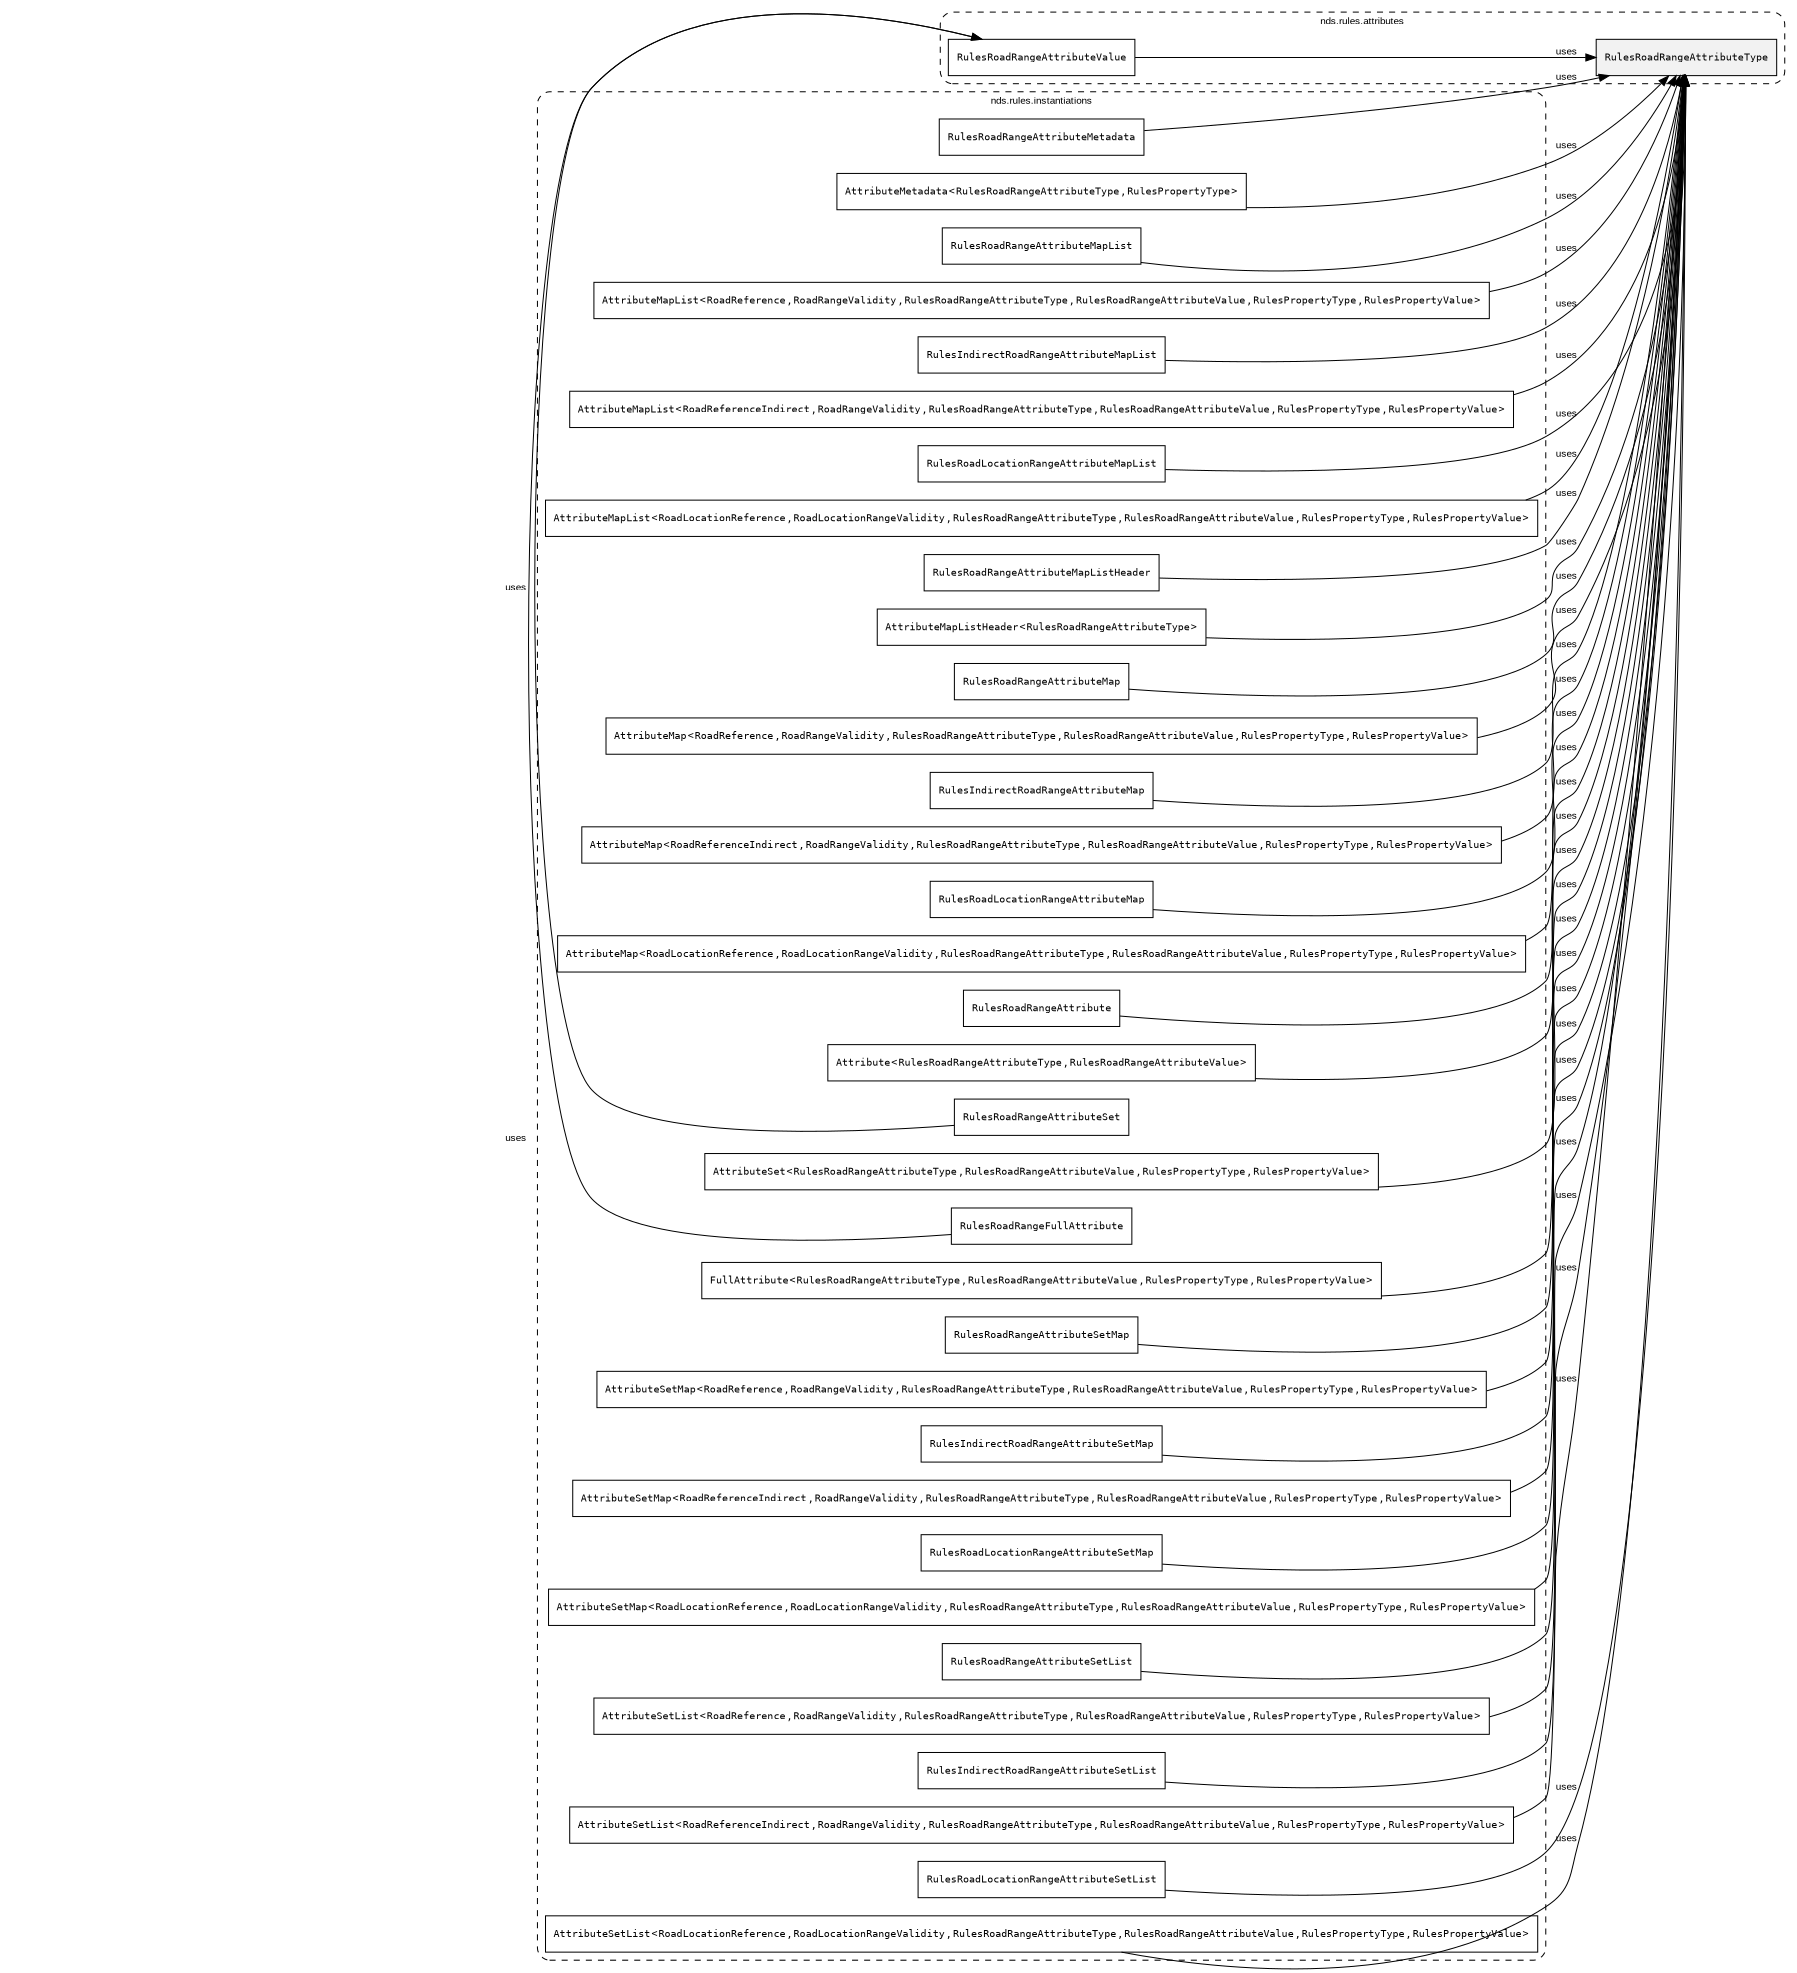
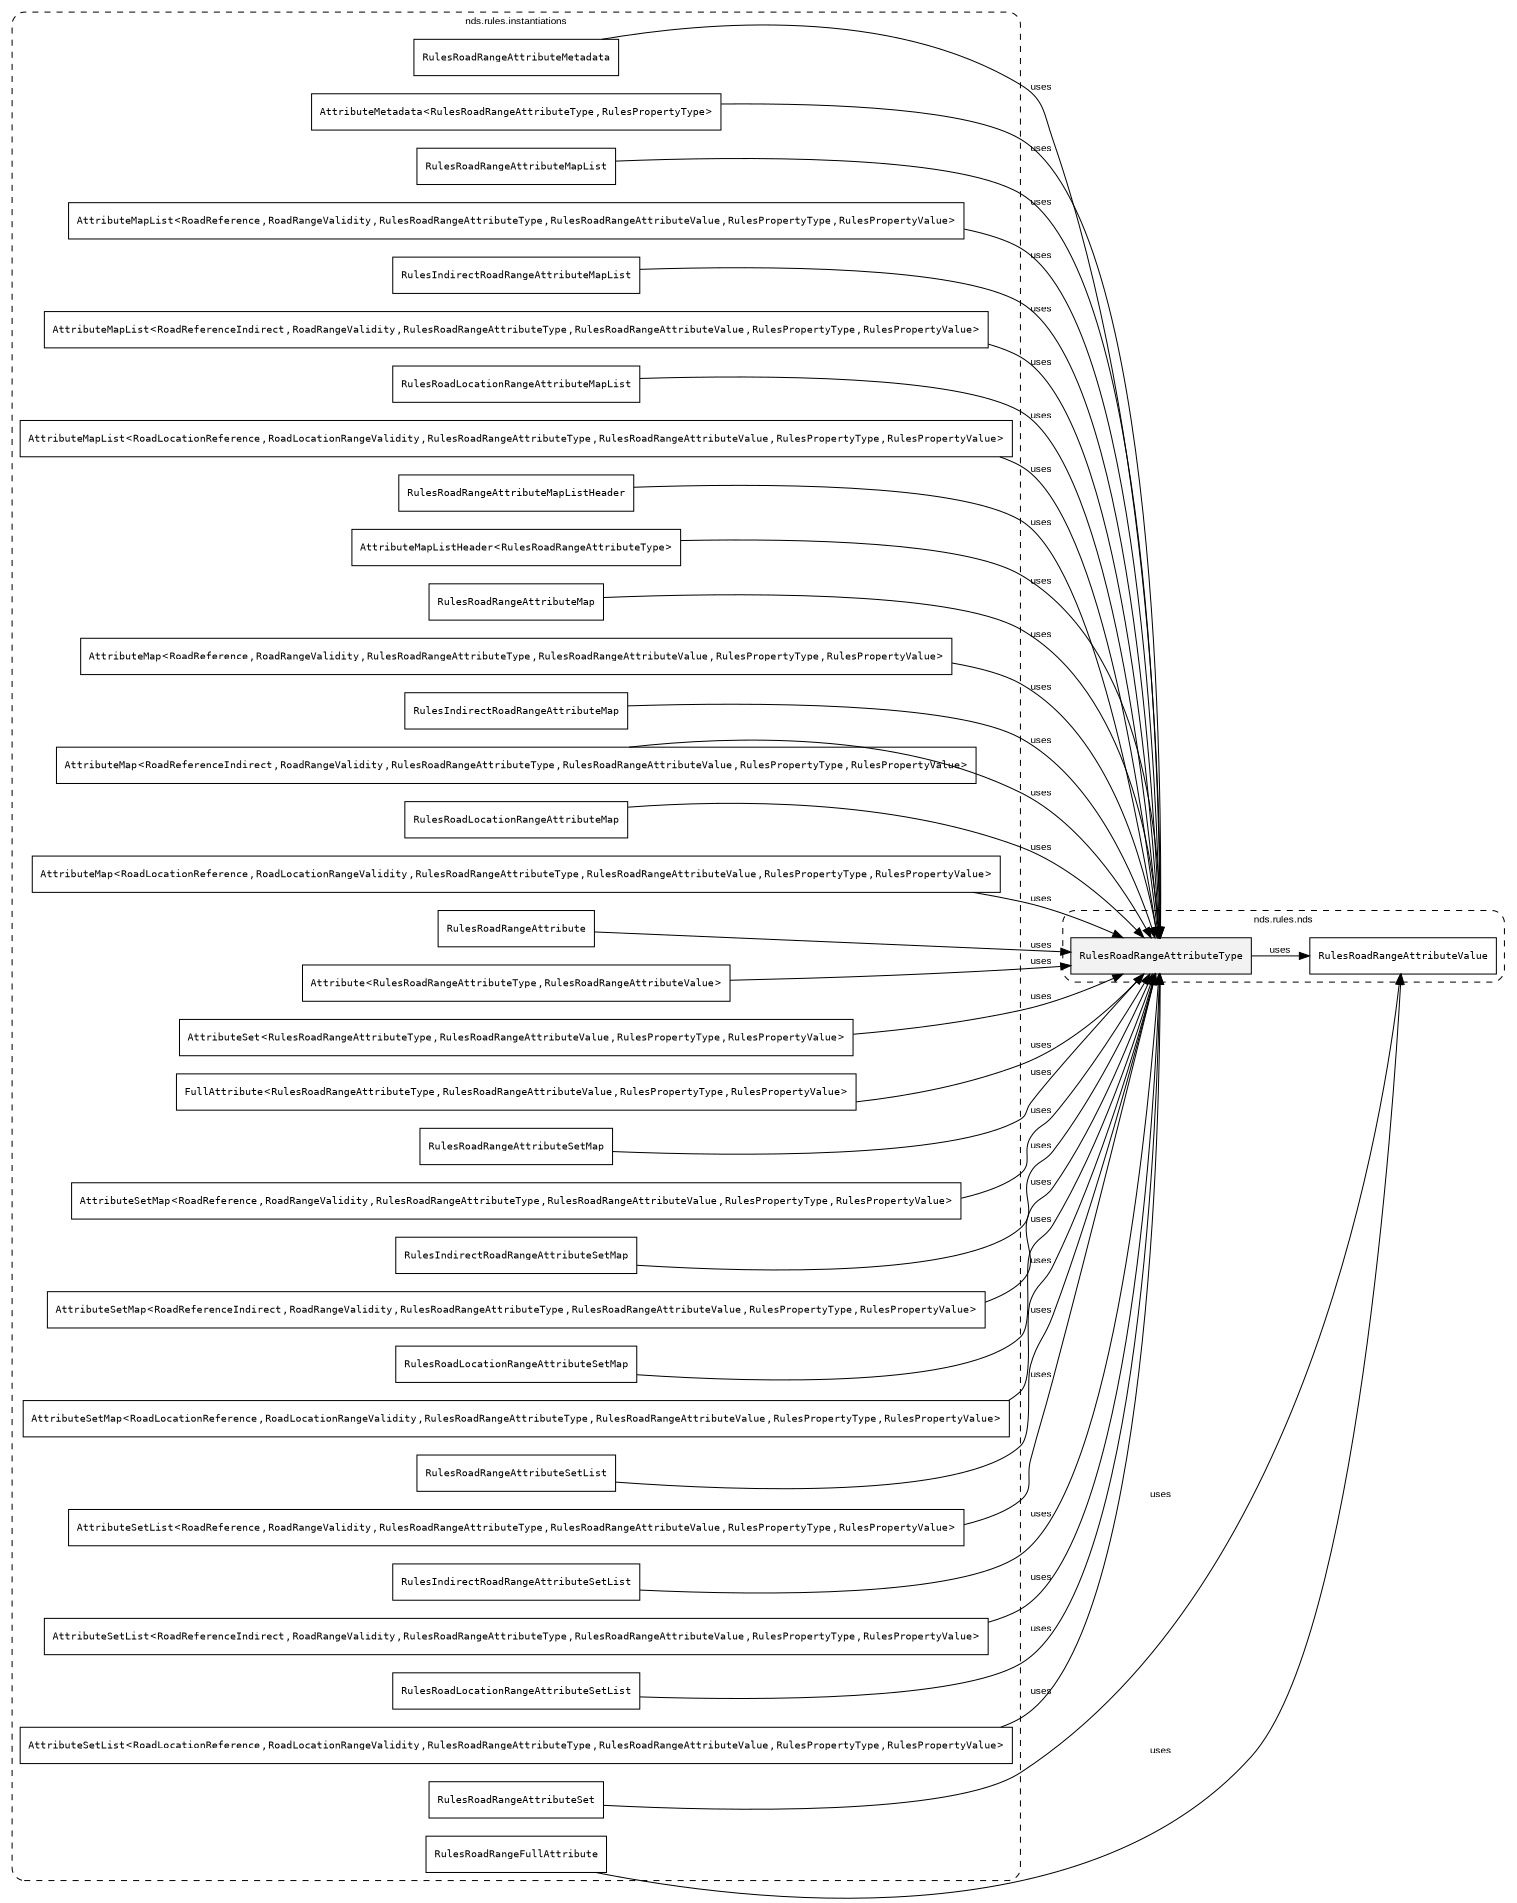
(1362, 22) -> (1284, 920)
(1360, 57) -> (1275, 956)
